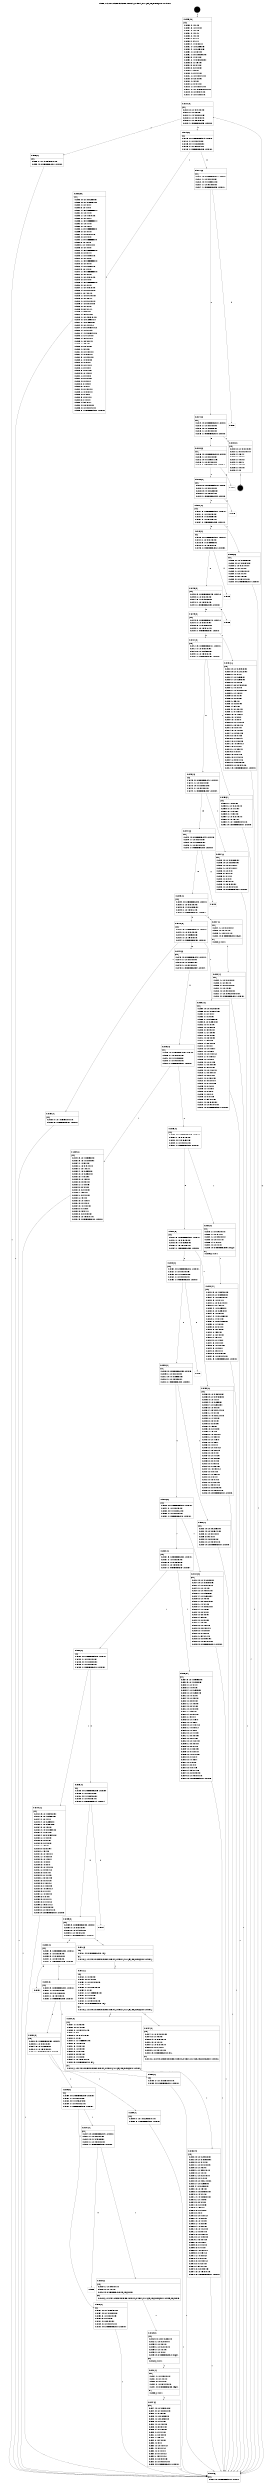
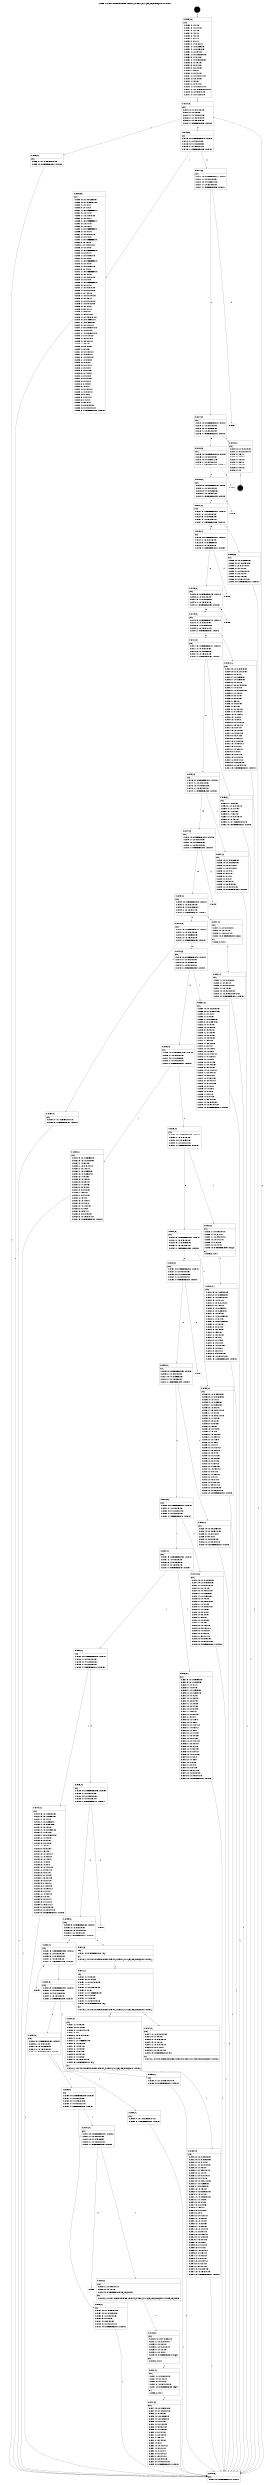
none -> (197, 99)
(210, 971) -> (197, 985)
